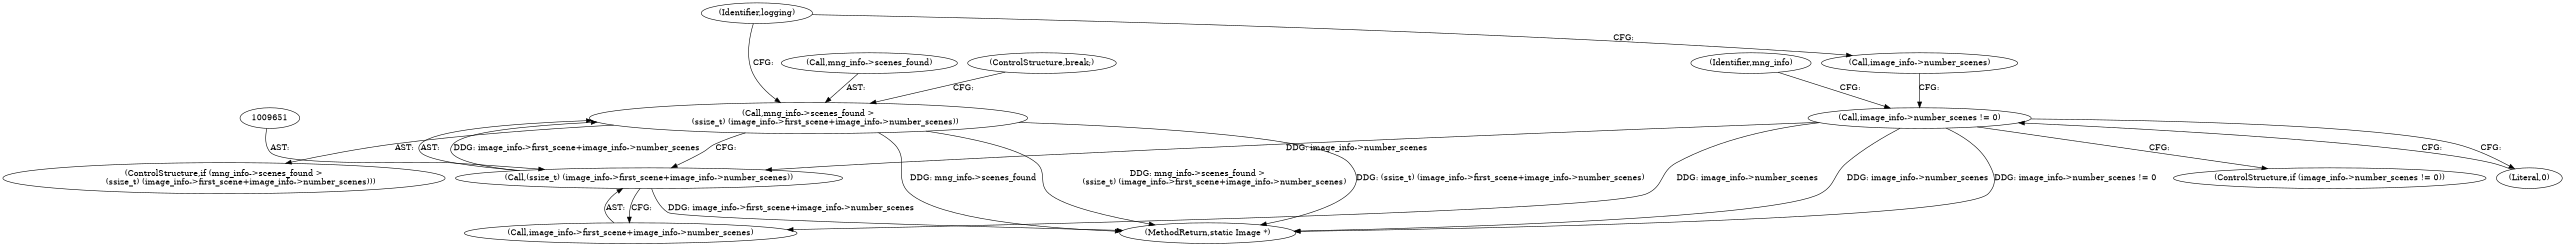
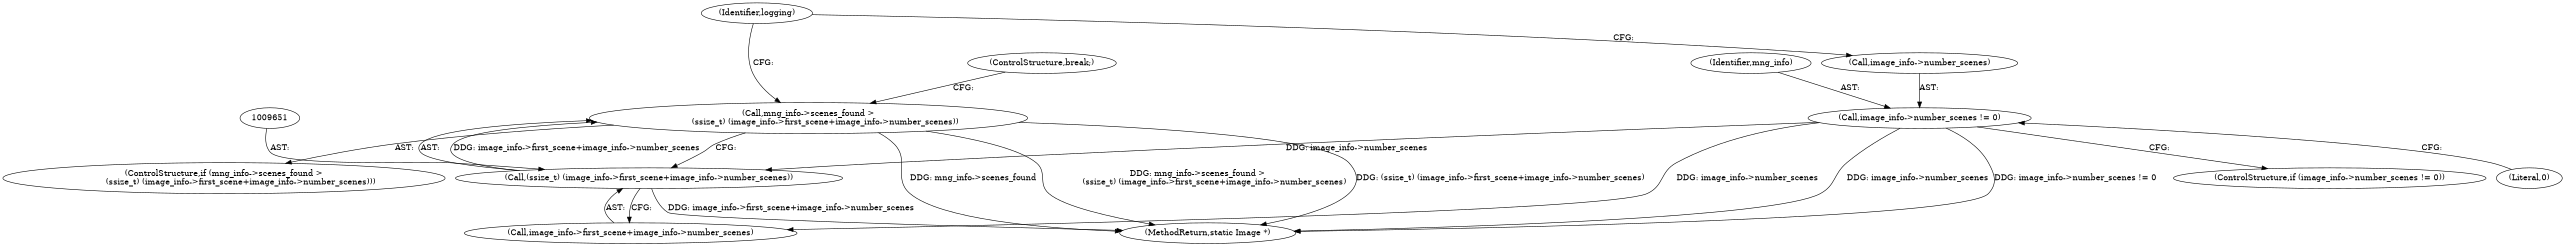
(869, 63) -> none
(1852, 88) -> (1852, 88)
(1930, 88) -> (1930, 88)
(2273, 125) -> none
